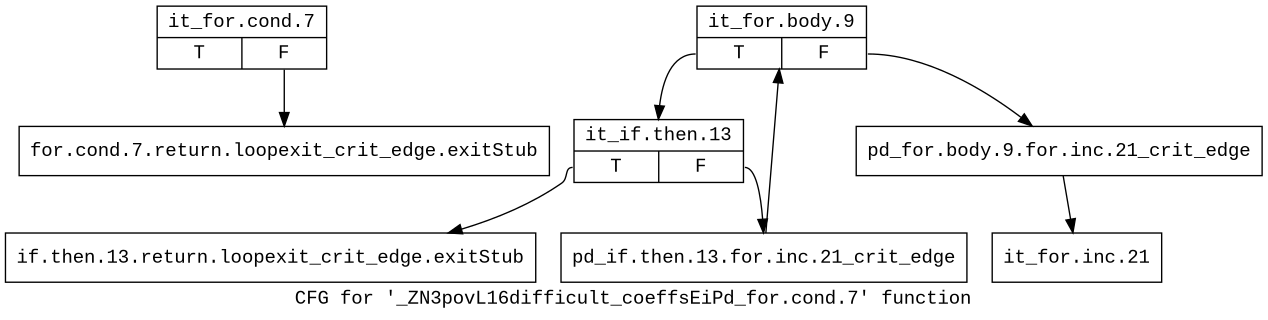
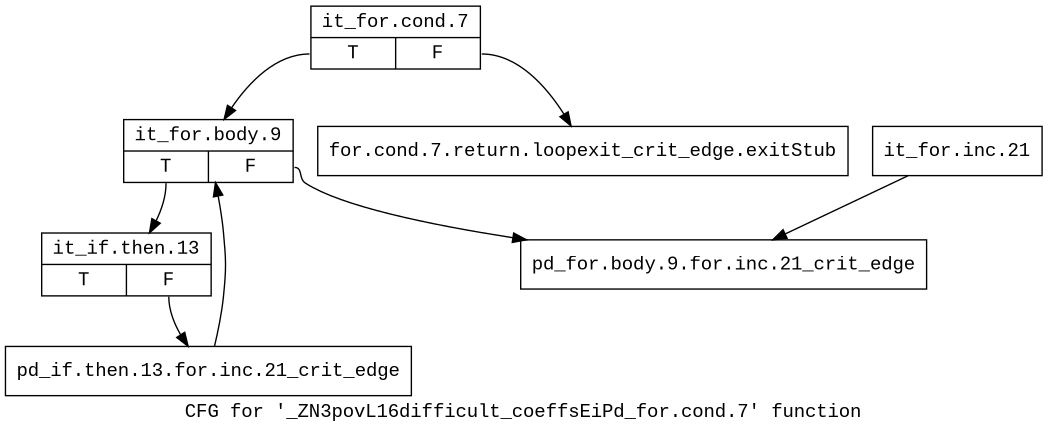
none -> (264, 71)
(1067, 198) -> (847, 205)
(271, 258) -> none
